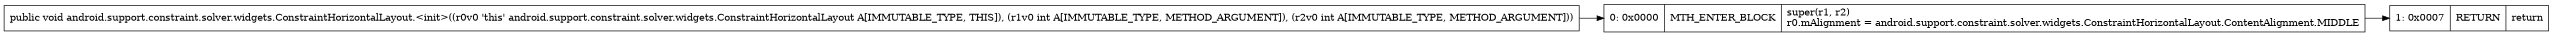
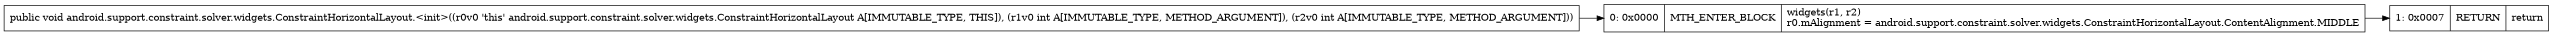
(1818, 13) -> (1824, 13)
